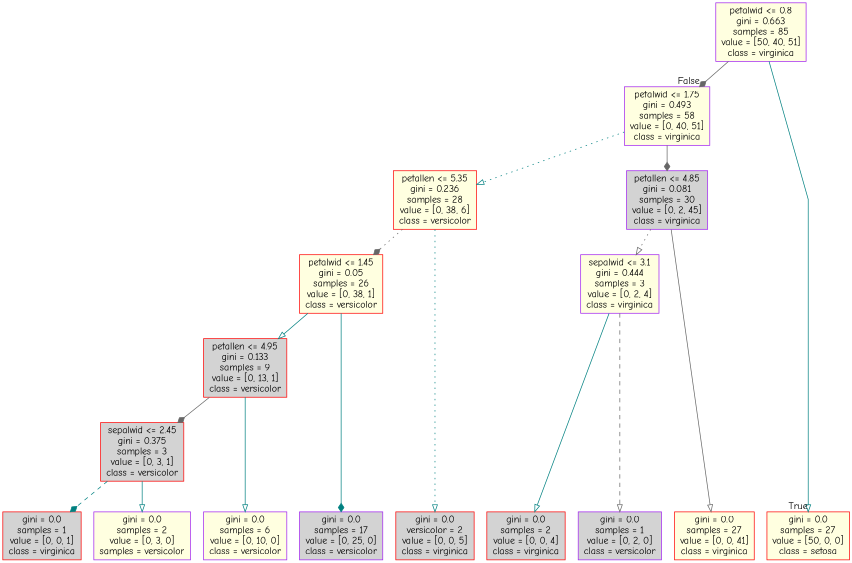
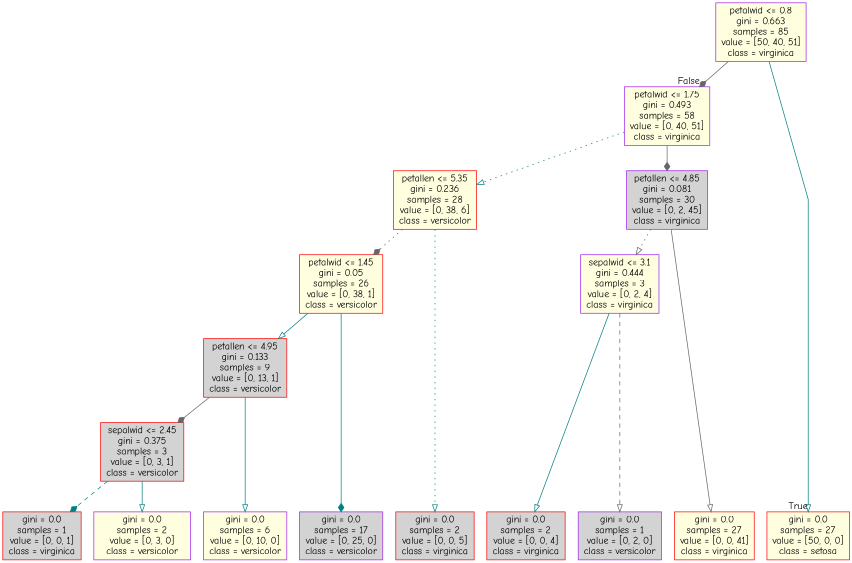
(142, 536) -> (142, 536)
(435, 536) -> (435, 536)
